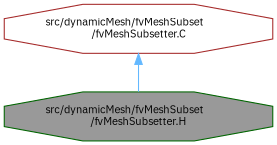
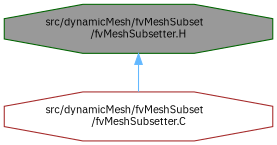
(139, 78) -> (139, 78)
